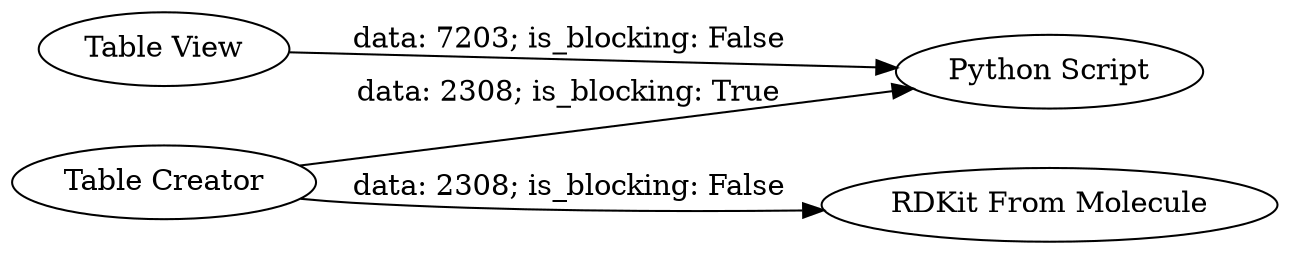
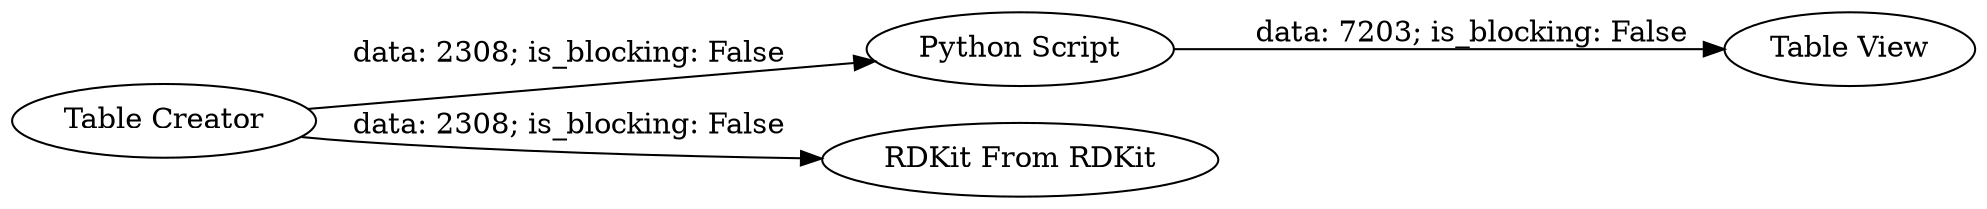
(583, 60) -> (1438, 49)
(569, 93) -> (569, 54)
(1050, 205) -> (1020, 160)
